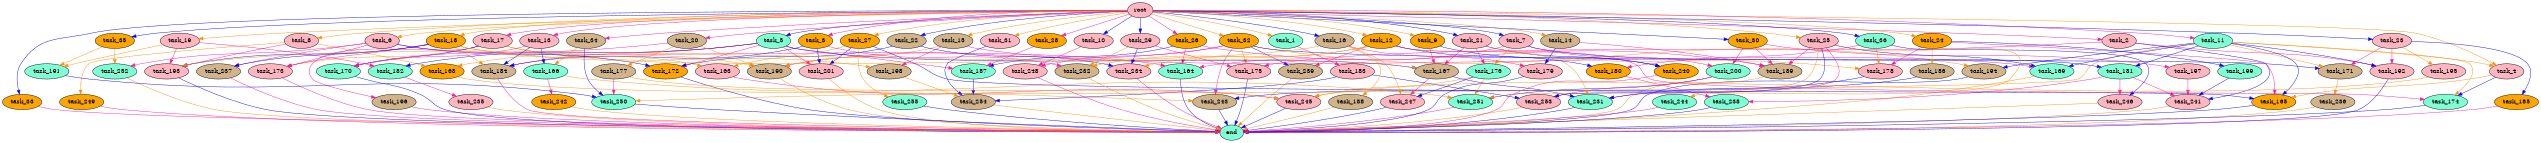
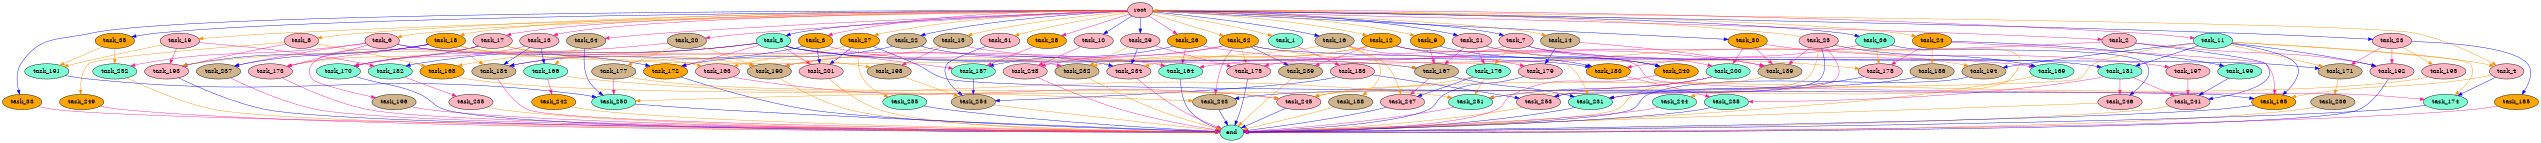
(1475, 16) -> (1480, 16)
(2134, 54) -> none
none -> (1185, 61)
